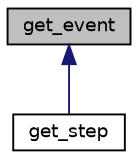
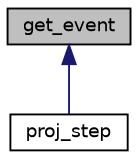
(69, 132) -> (69, 132)
